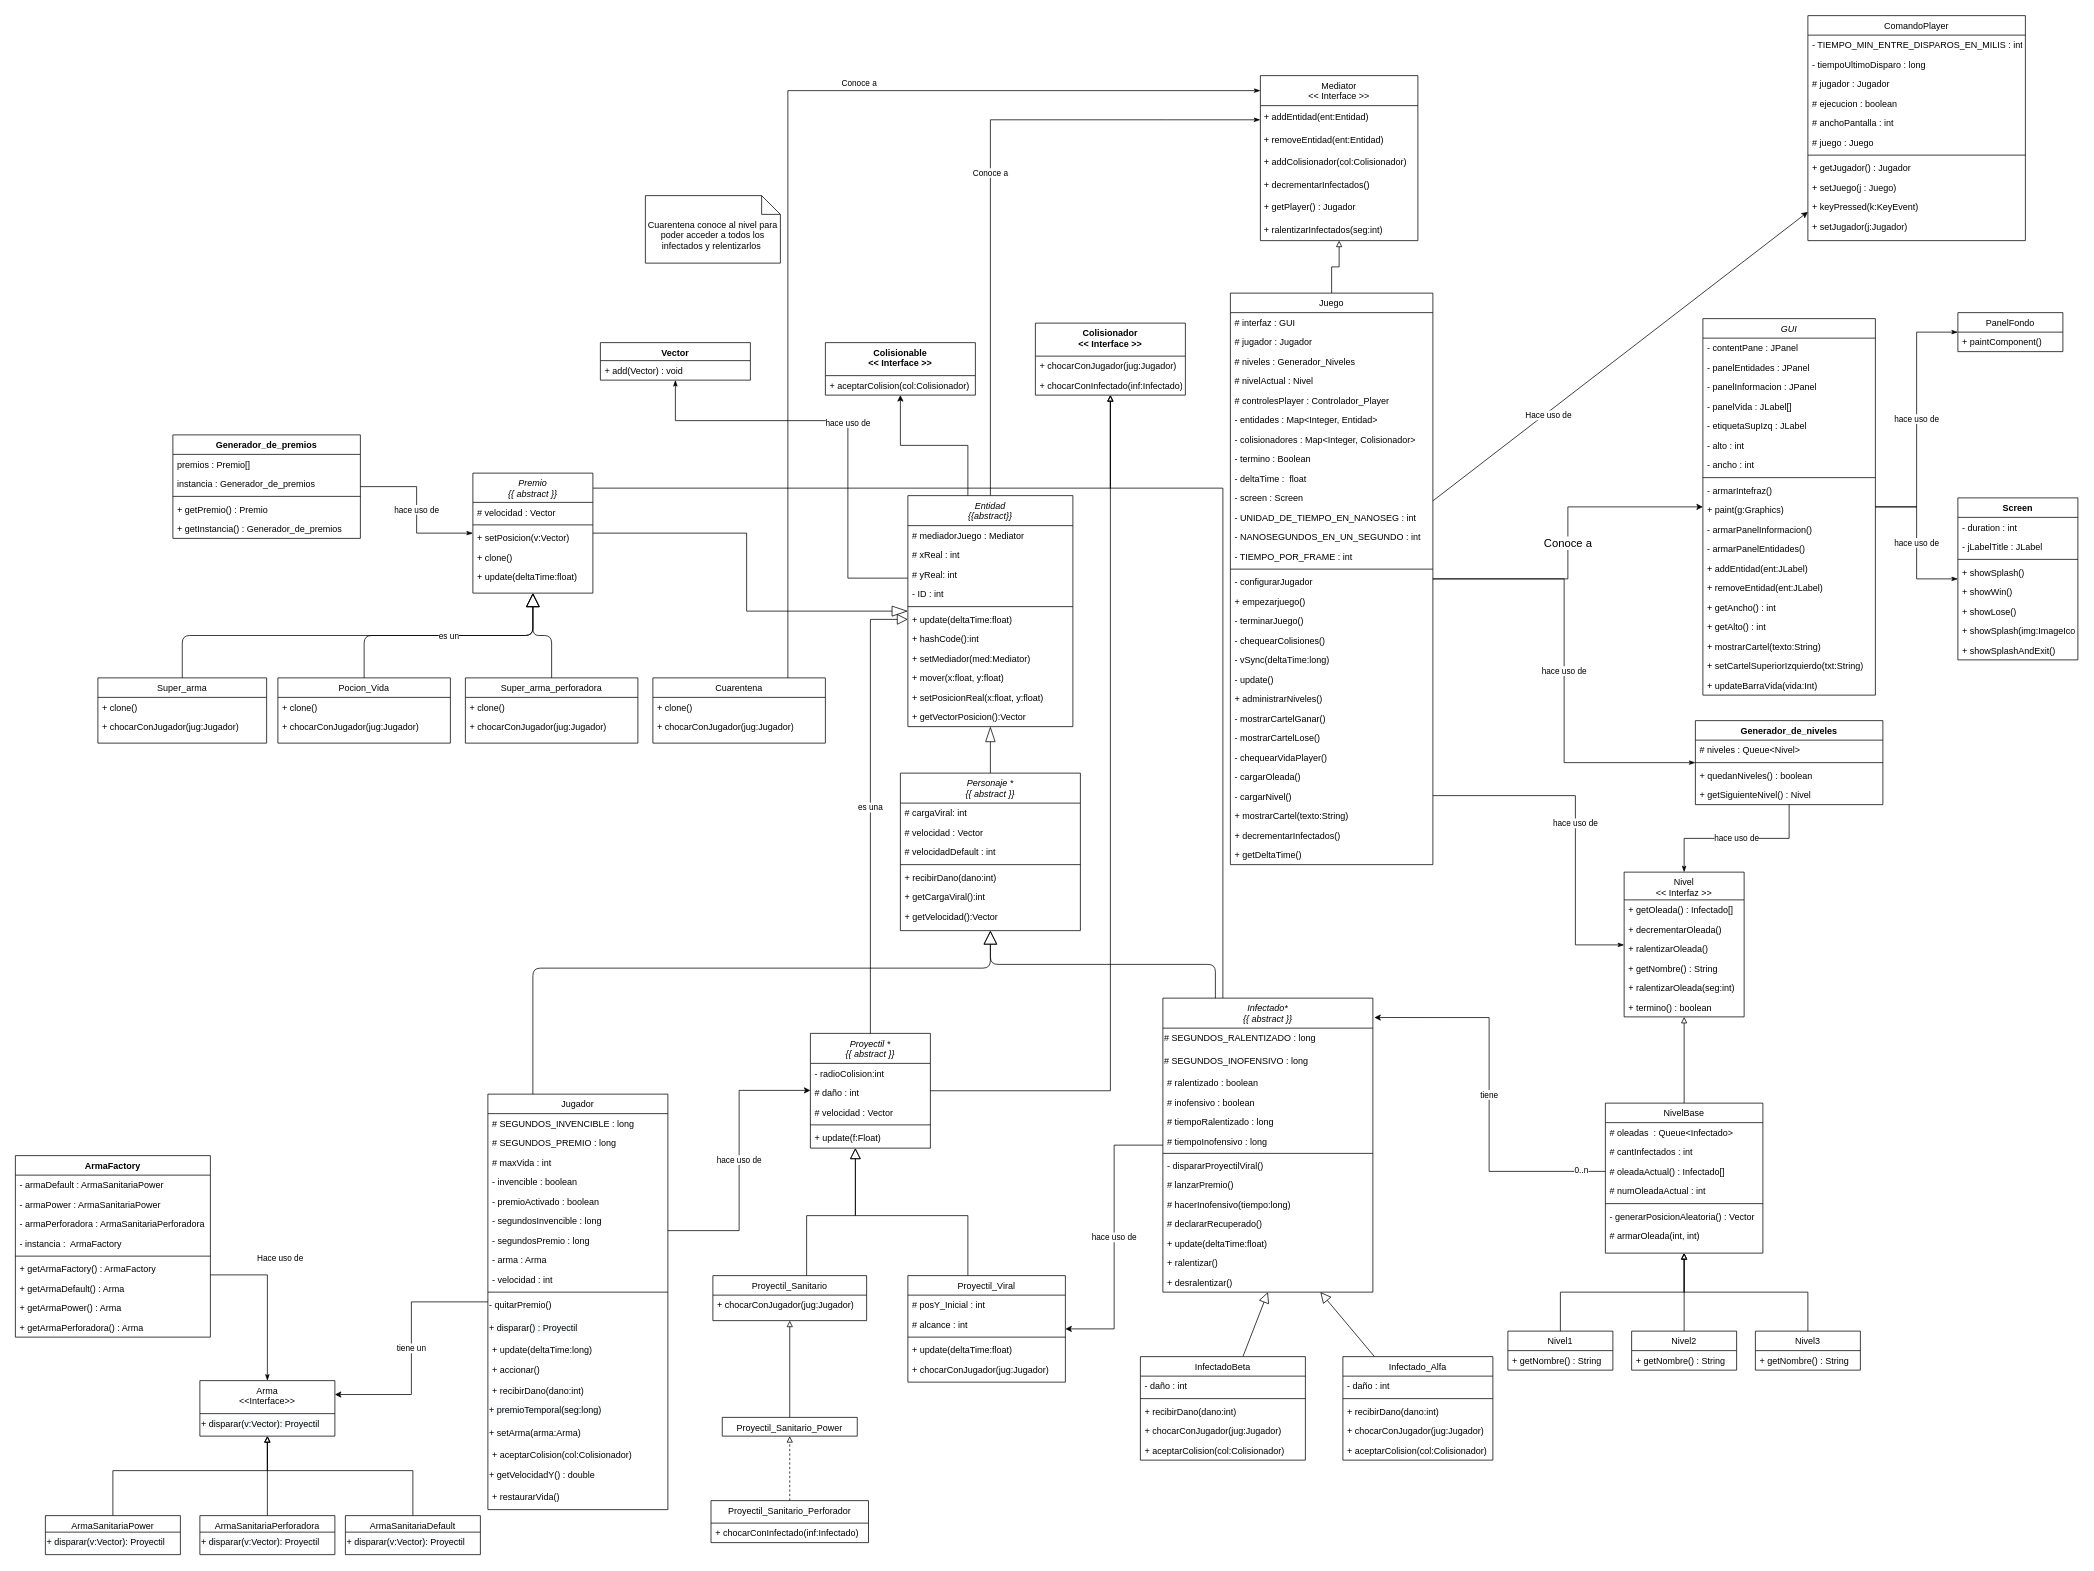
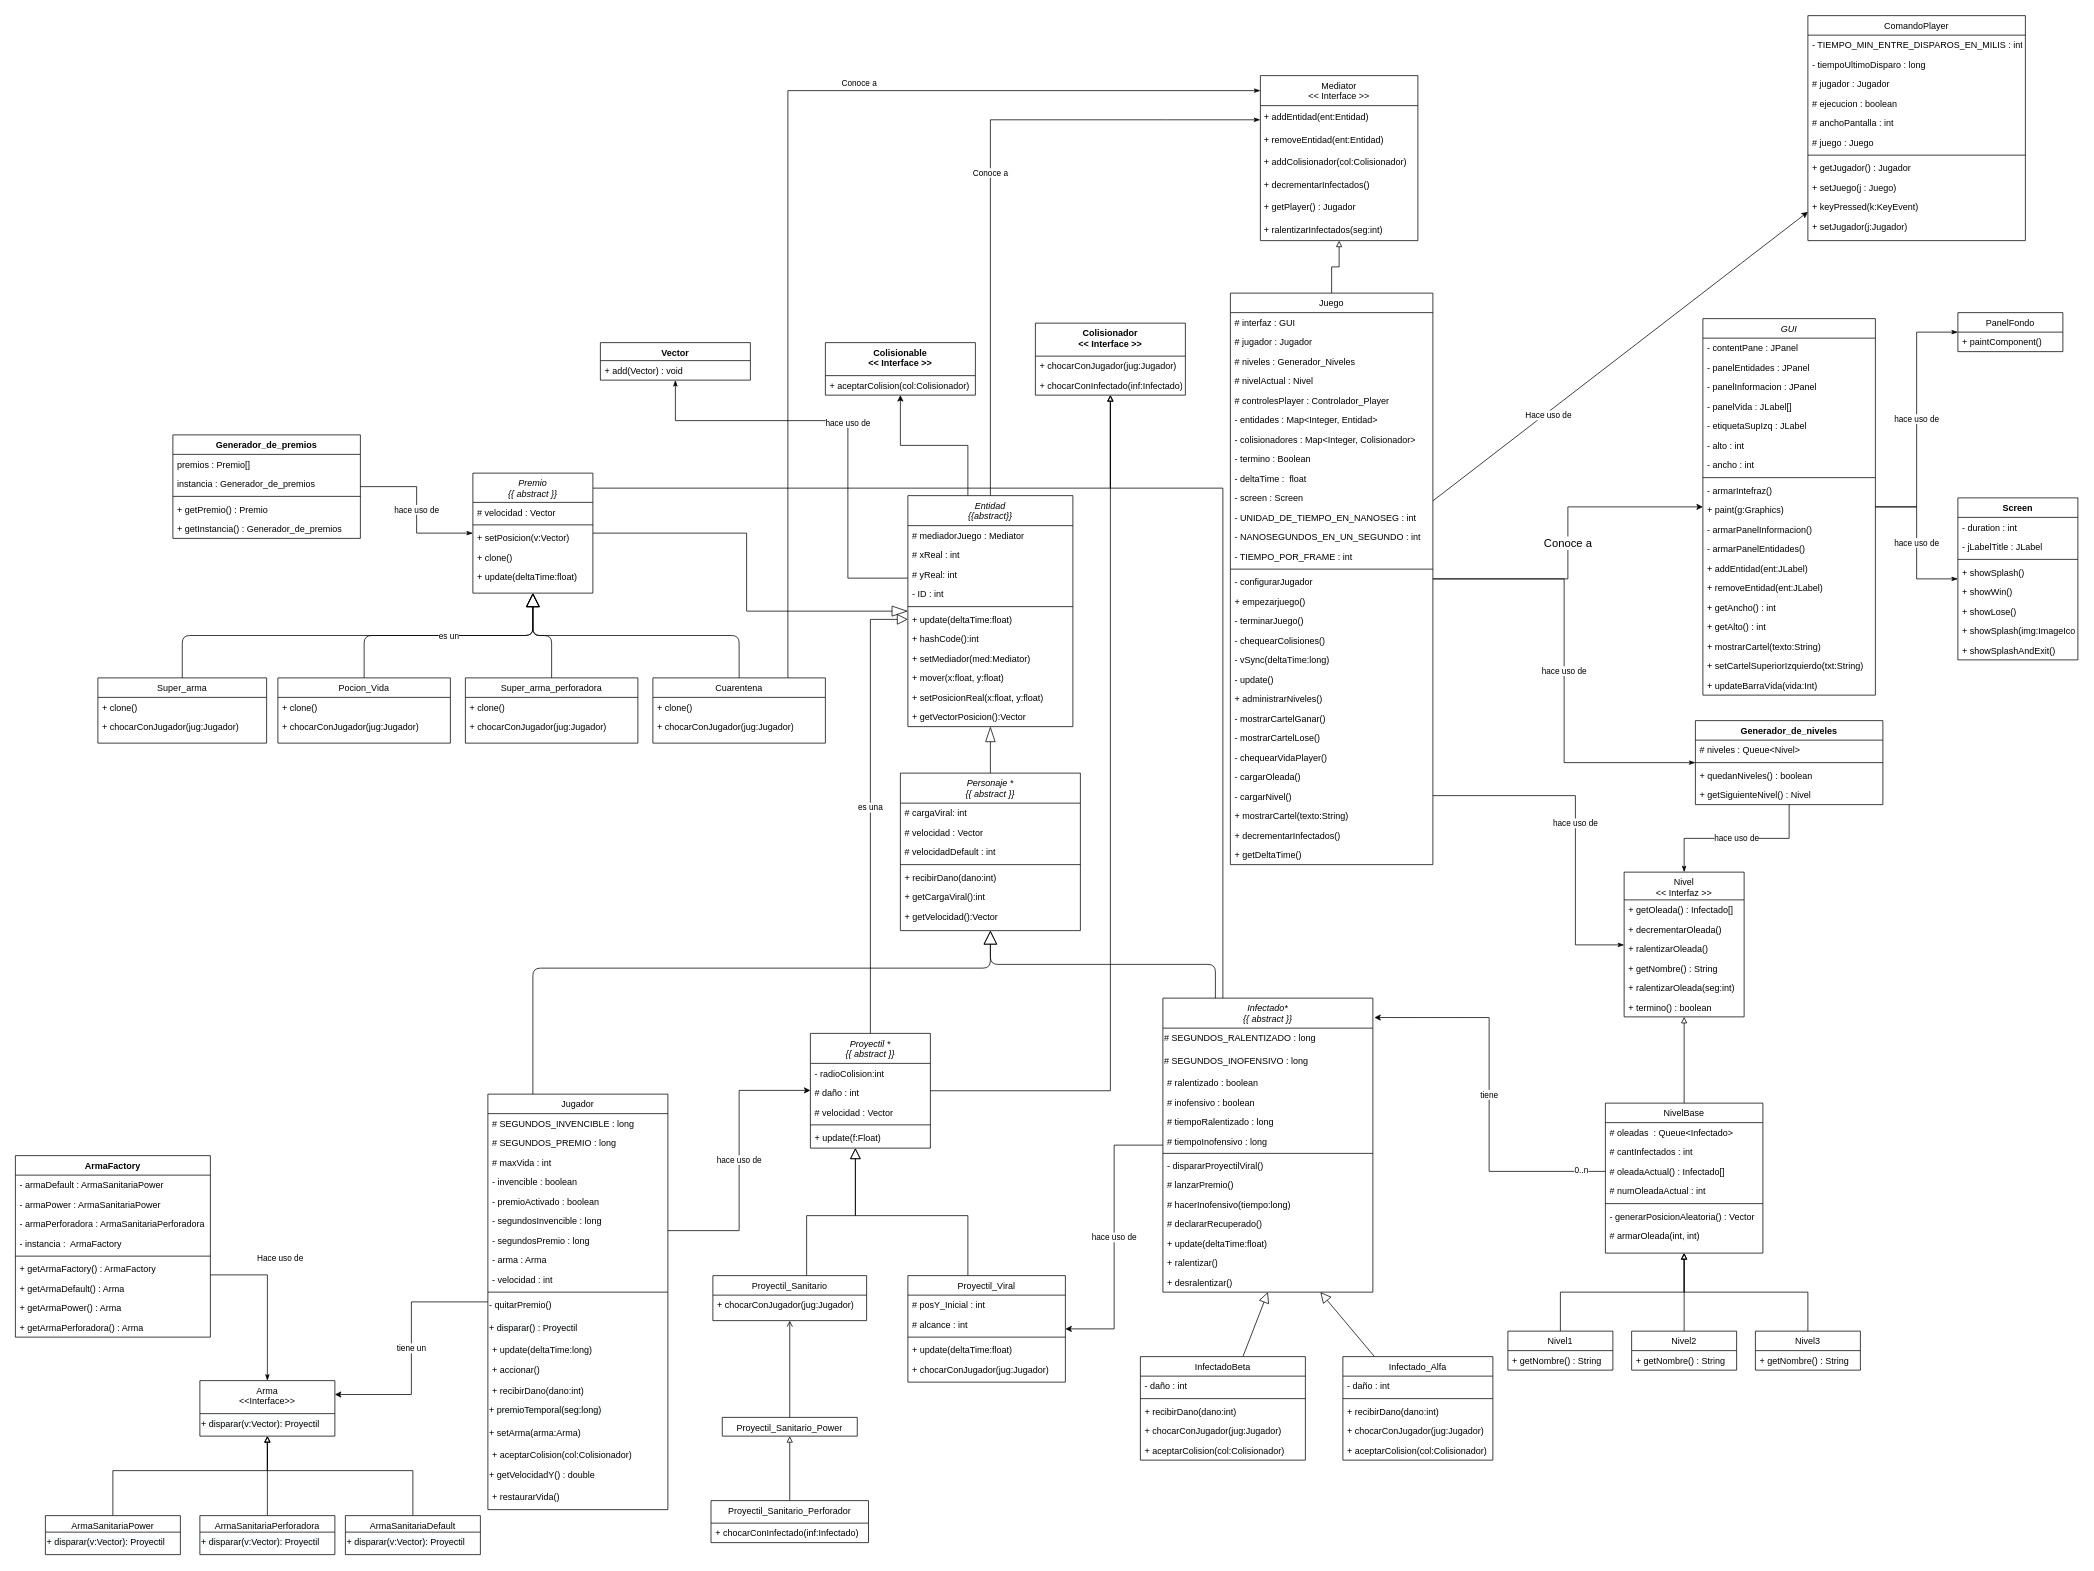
(713, 229) -> none
none -> (664, 635)
(790, 1327) -> (790, 1325)
(790, 1471) -> (790, 1471)
